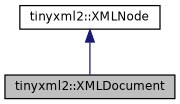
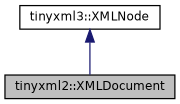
(90, 17) -> (90, 17)
